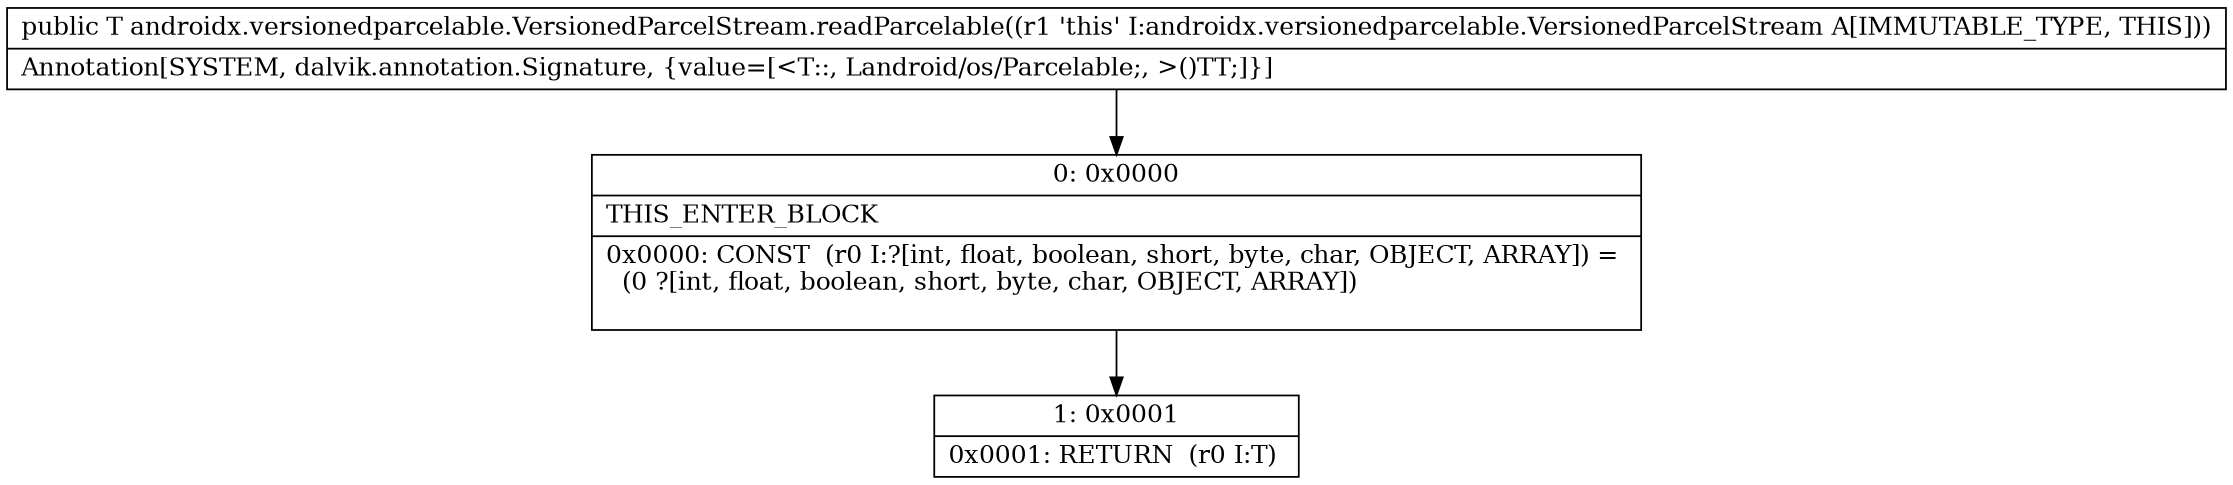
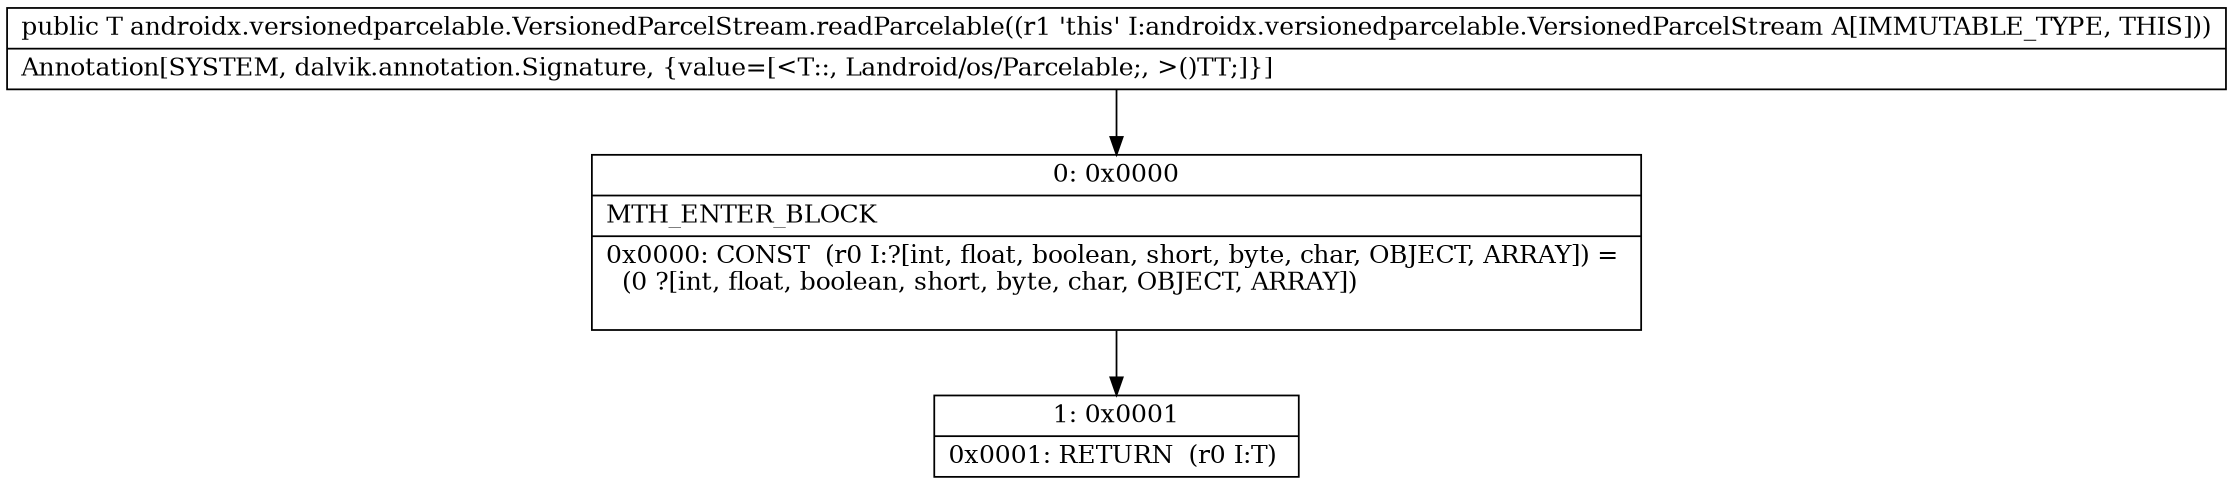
(742, 215) -> (742, 215)
